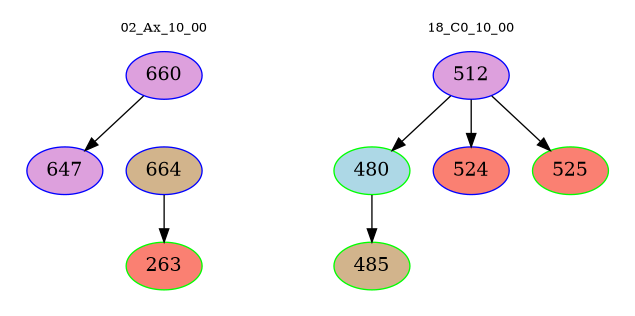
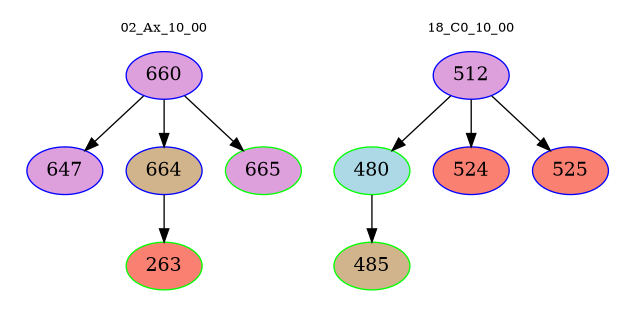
none -> (164, 117)
none -> (263, 171)
(570, 171) -> (570, 171)
